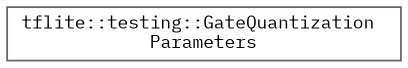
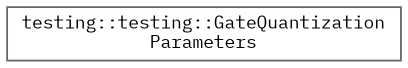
(204, 34) -> (204, 34)
